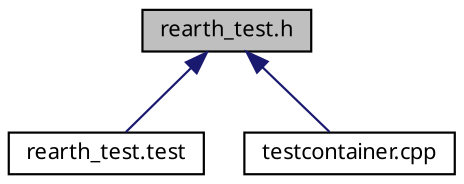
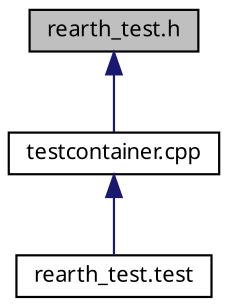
(158, 100) -> (114, 226)
